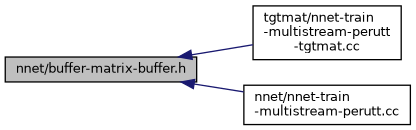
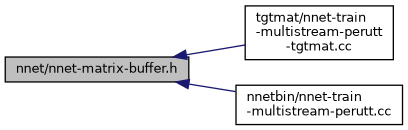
(101, 69) -> (97, 69)
(327, 105) -> (319, 105)
